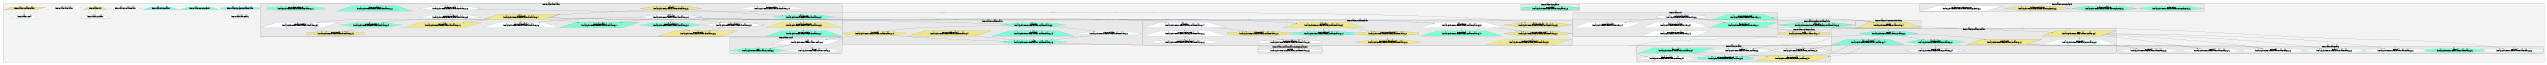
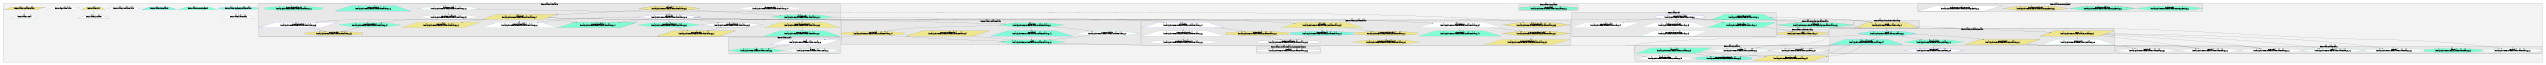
(1550, 5) -> (1549, 5)
(64, 8) -> (63, 8)
